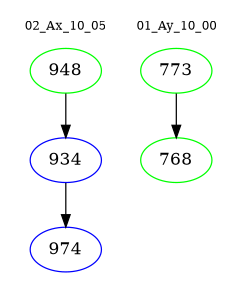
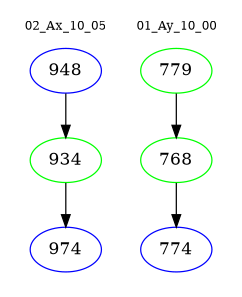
(66, 71) -> (66, 71)
(176, 71) -> (176, 71)
(66, 160) -> (66, 160)
none -> (176, 250)
